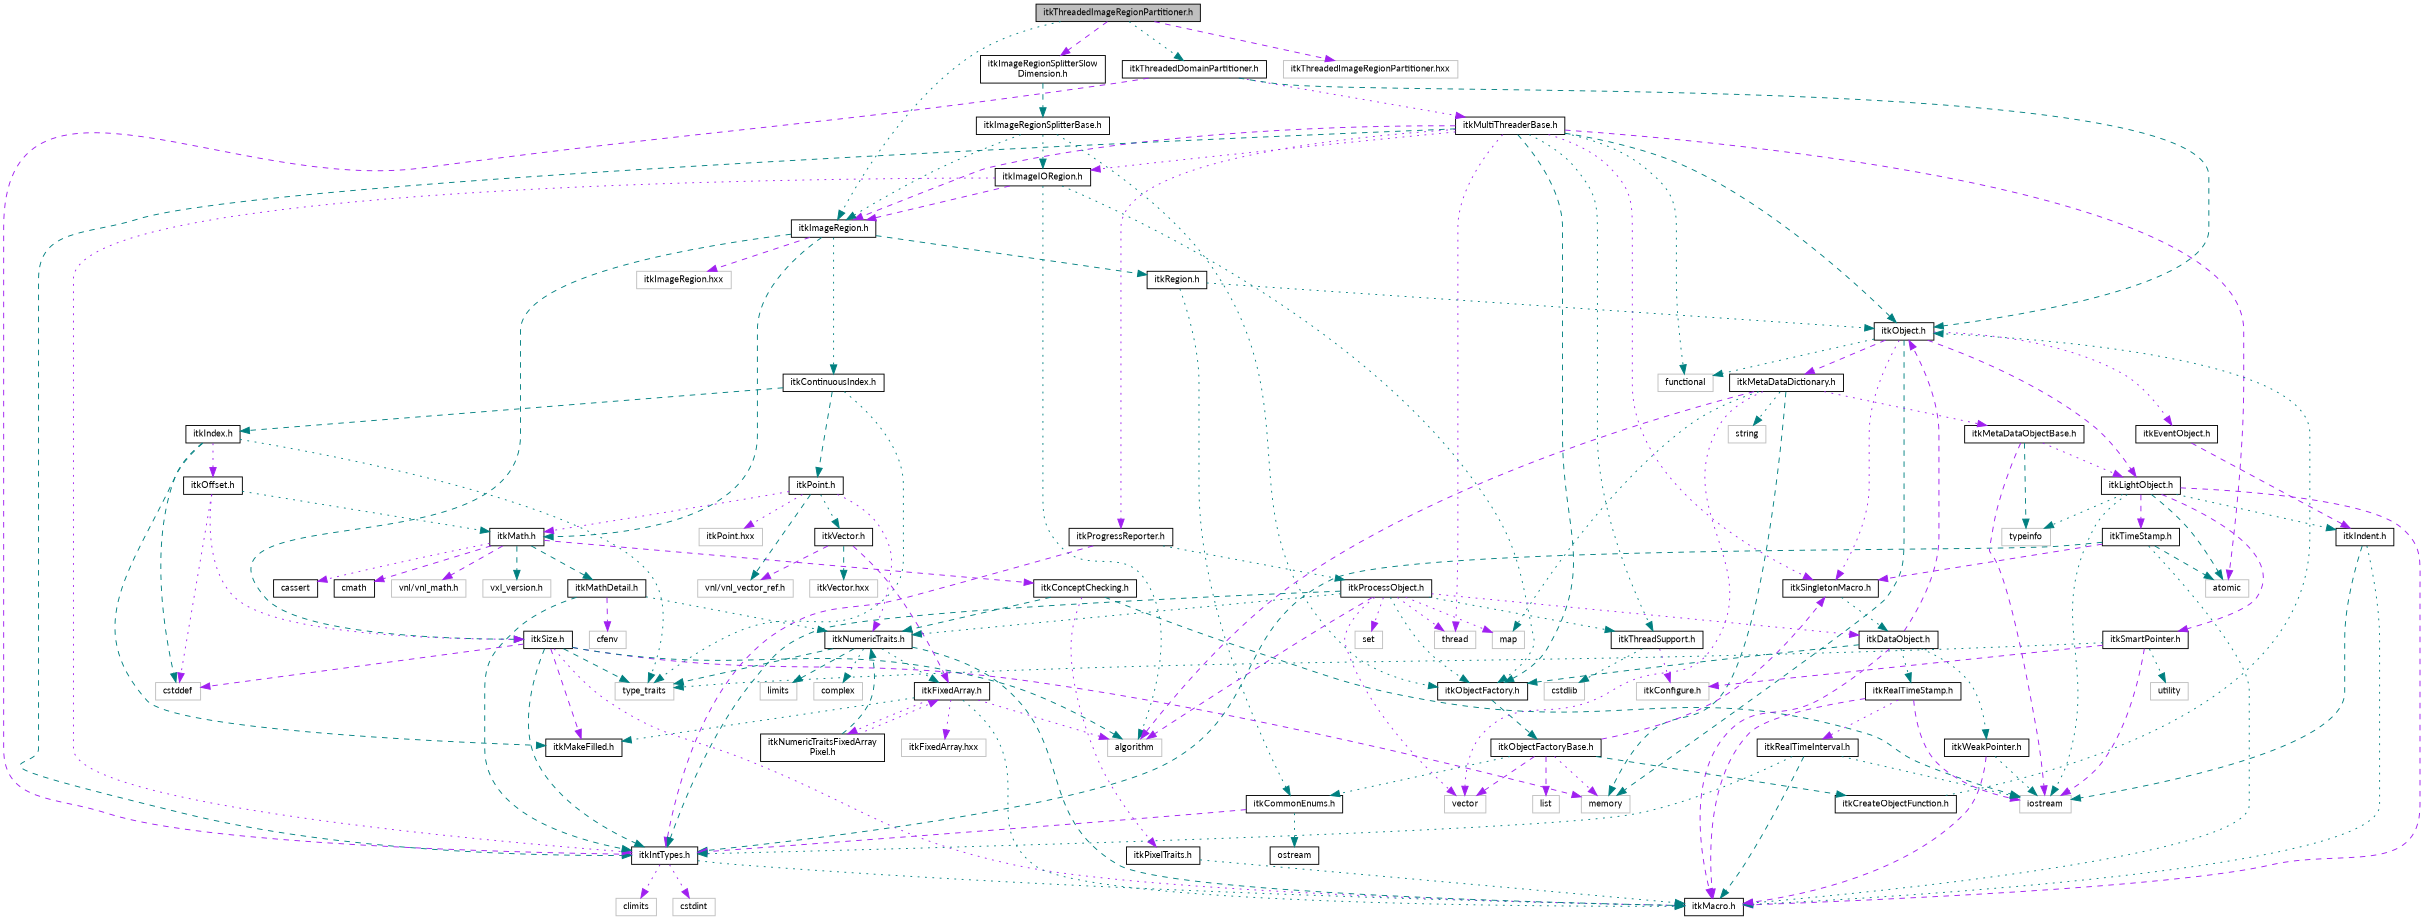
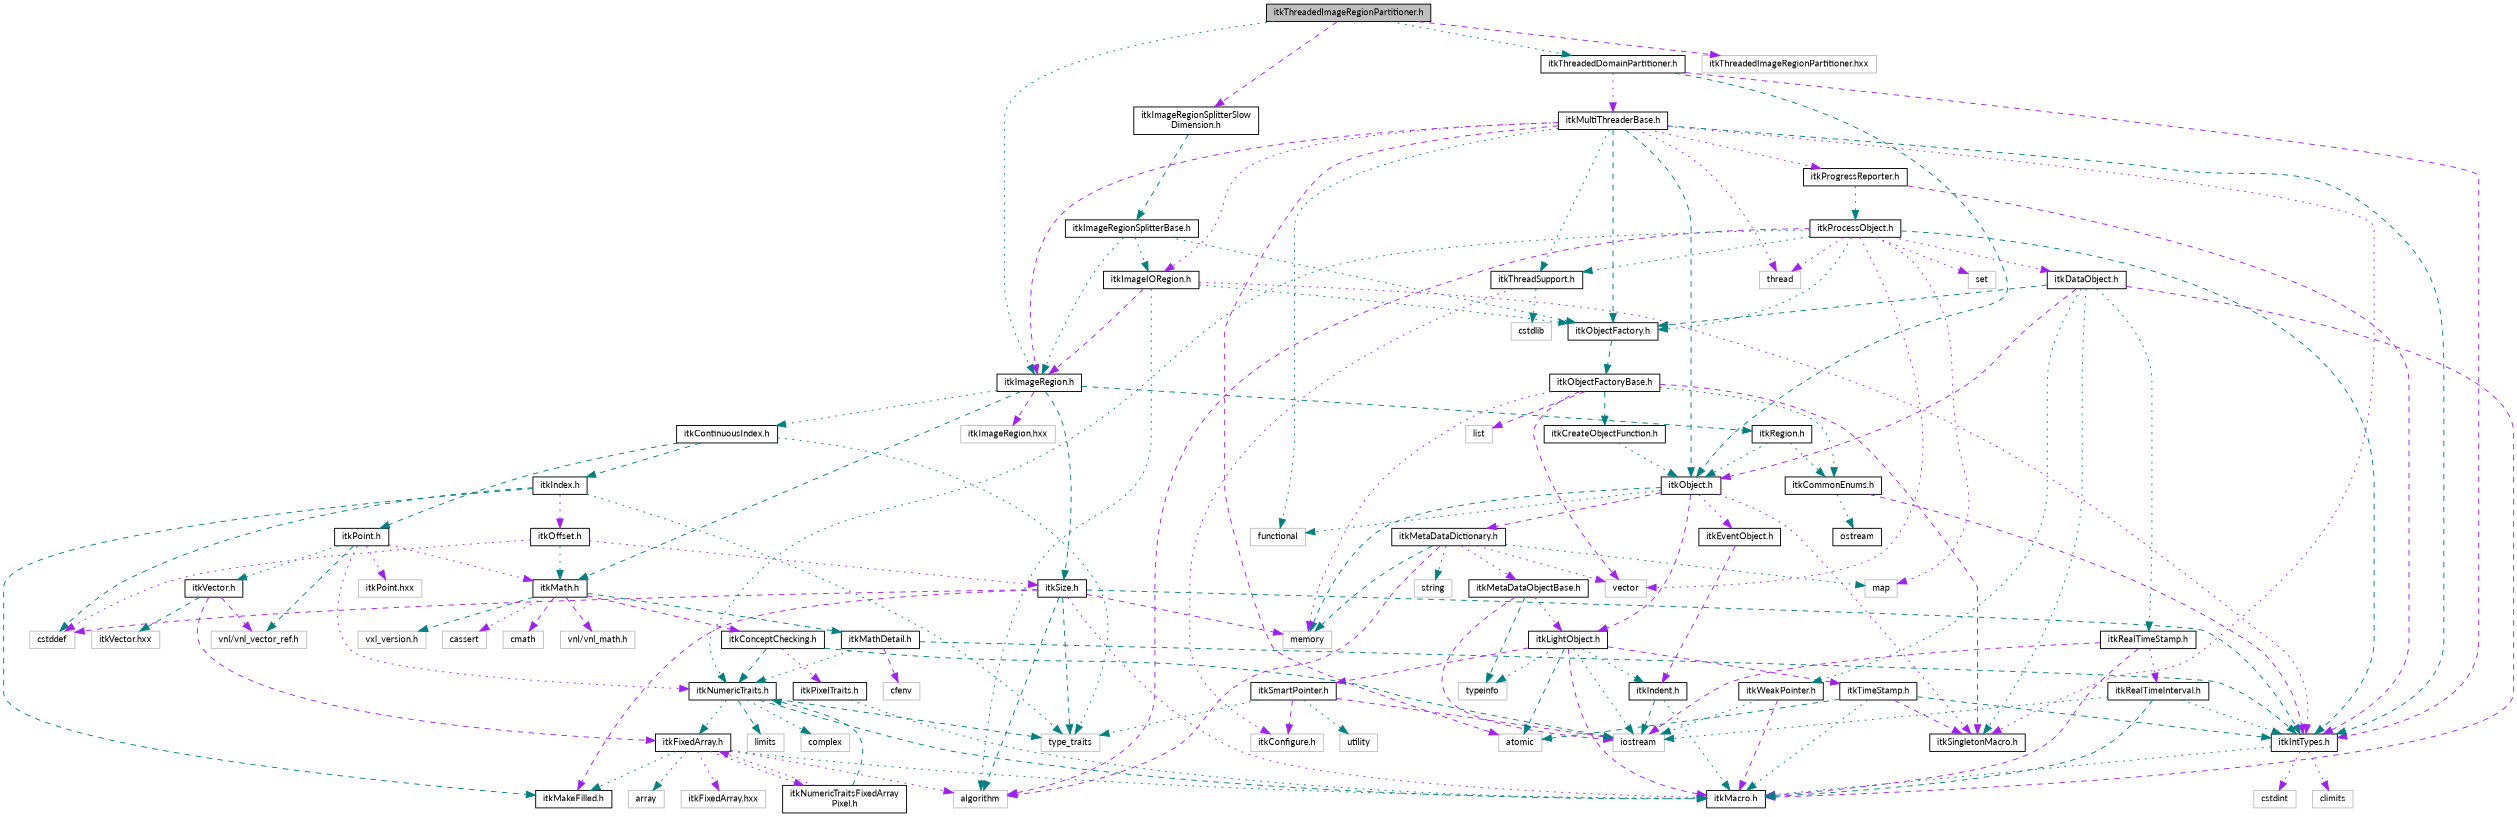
(296, 588) -> (465, 640)
(354, 588) -> (523, 640)
(1861, 611) -> (2080, 518)
none -> (646, 799)
